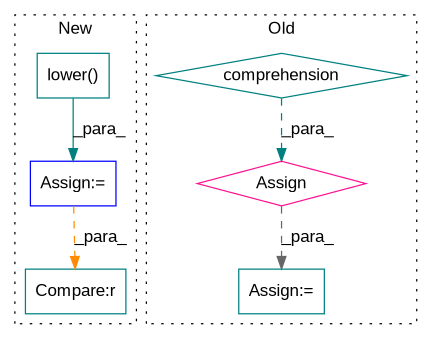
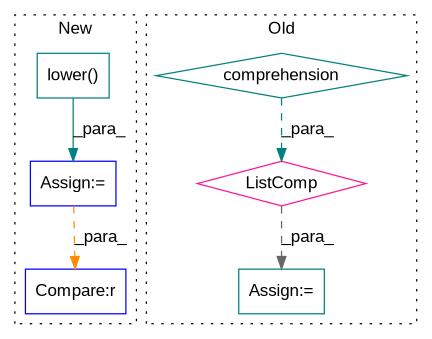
(282, 184) -> (282, 184)
(76, 291) -> (76, 291)
